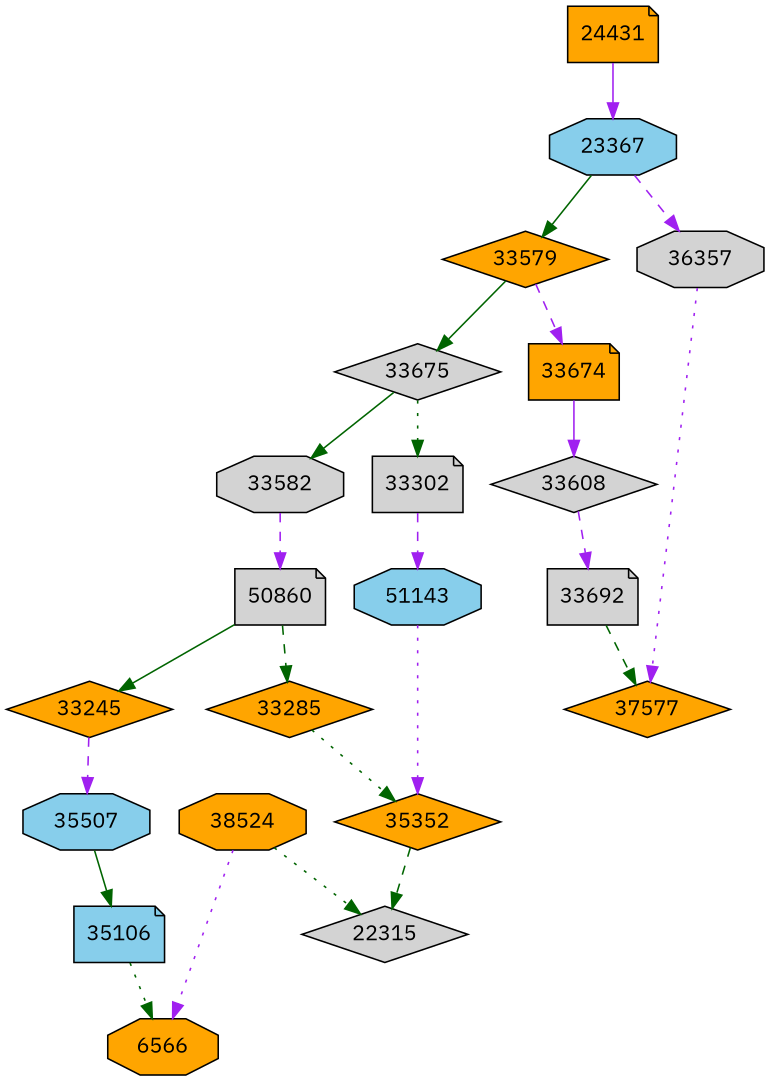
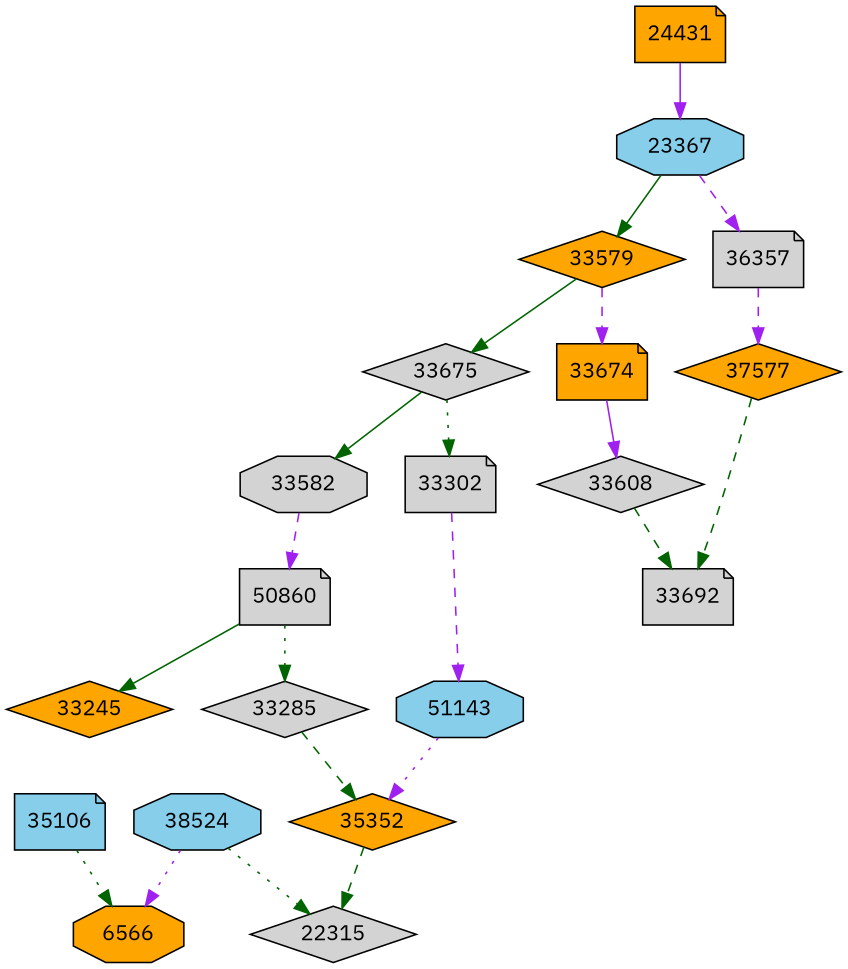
(700, 259) -> (758, 259)
(675, 477) -> (758, 308)
(582, 532) -> (649, 532)
(284, 646) -> (285, 645)
(618, 648) -> (729, 476)
(290, 709) -> (285, 709)
(347, 760) -> (324, 760)
(86, 822) -> none
(243, 822) -> (197, 822)
